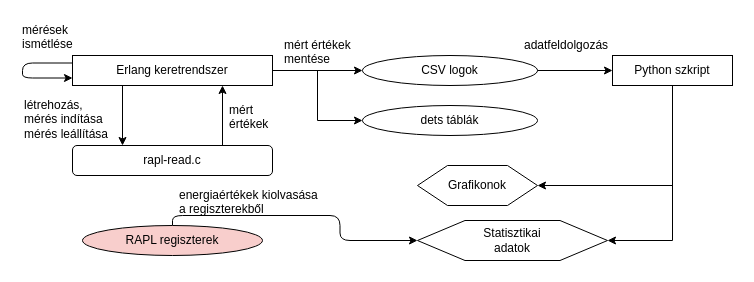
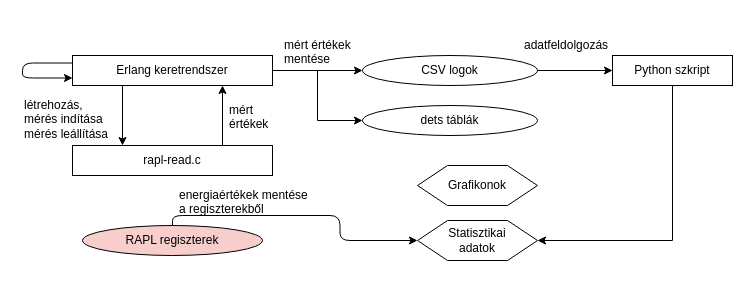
(56, 36) -> none
(173, 161) -> (173, 161)
(607, 186) -> none
(257, 203) -> (250, 203)
(513, 241) -> (478, 241)
